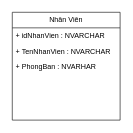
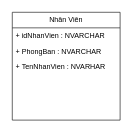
(60, 52) -> (54, 52)
(52, 68) -> (58, 68)
